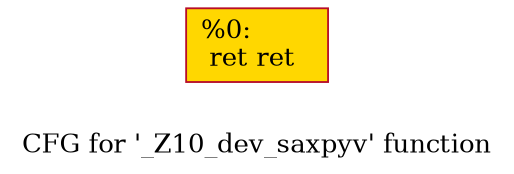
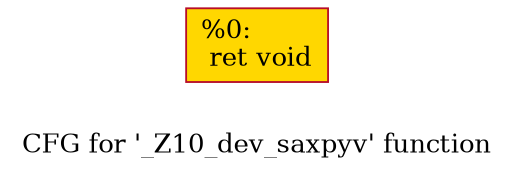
(249, 58) -> (257, 58)
